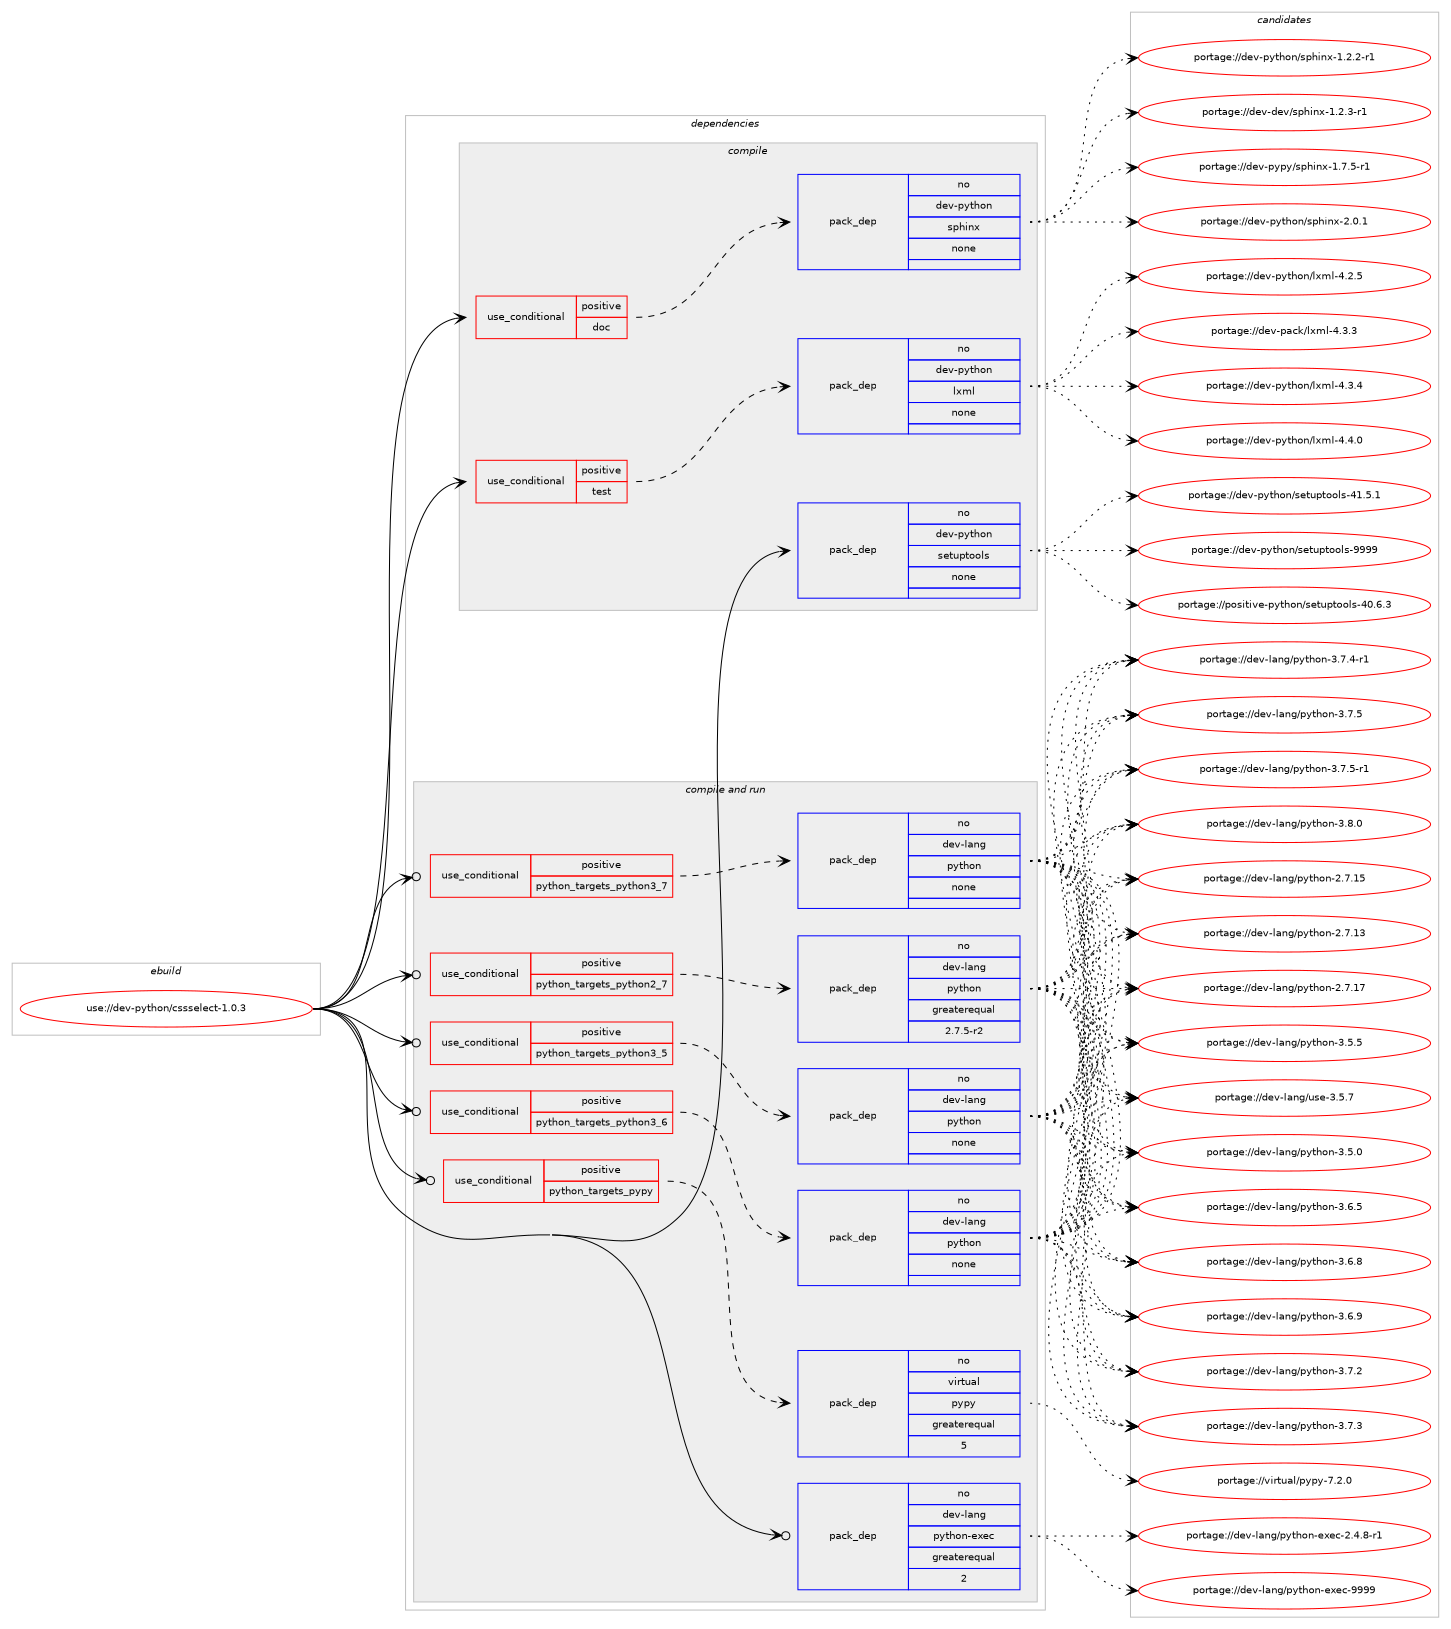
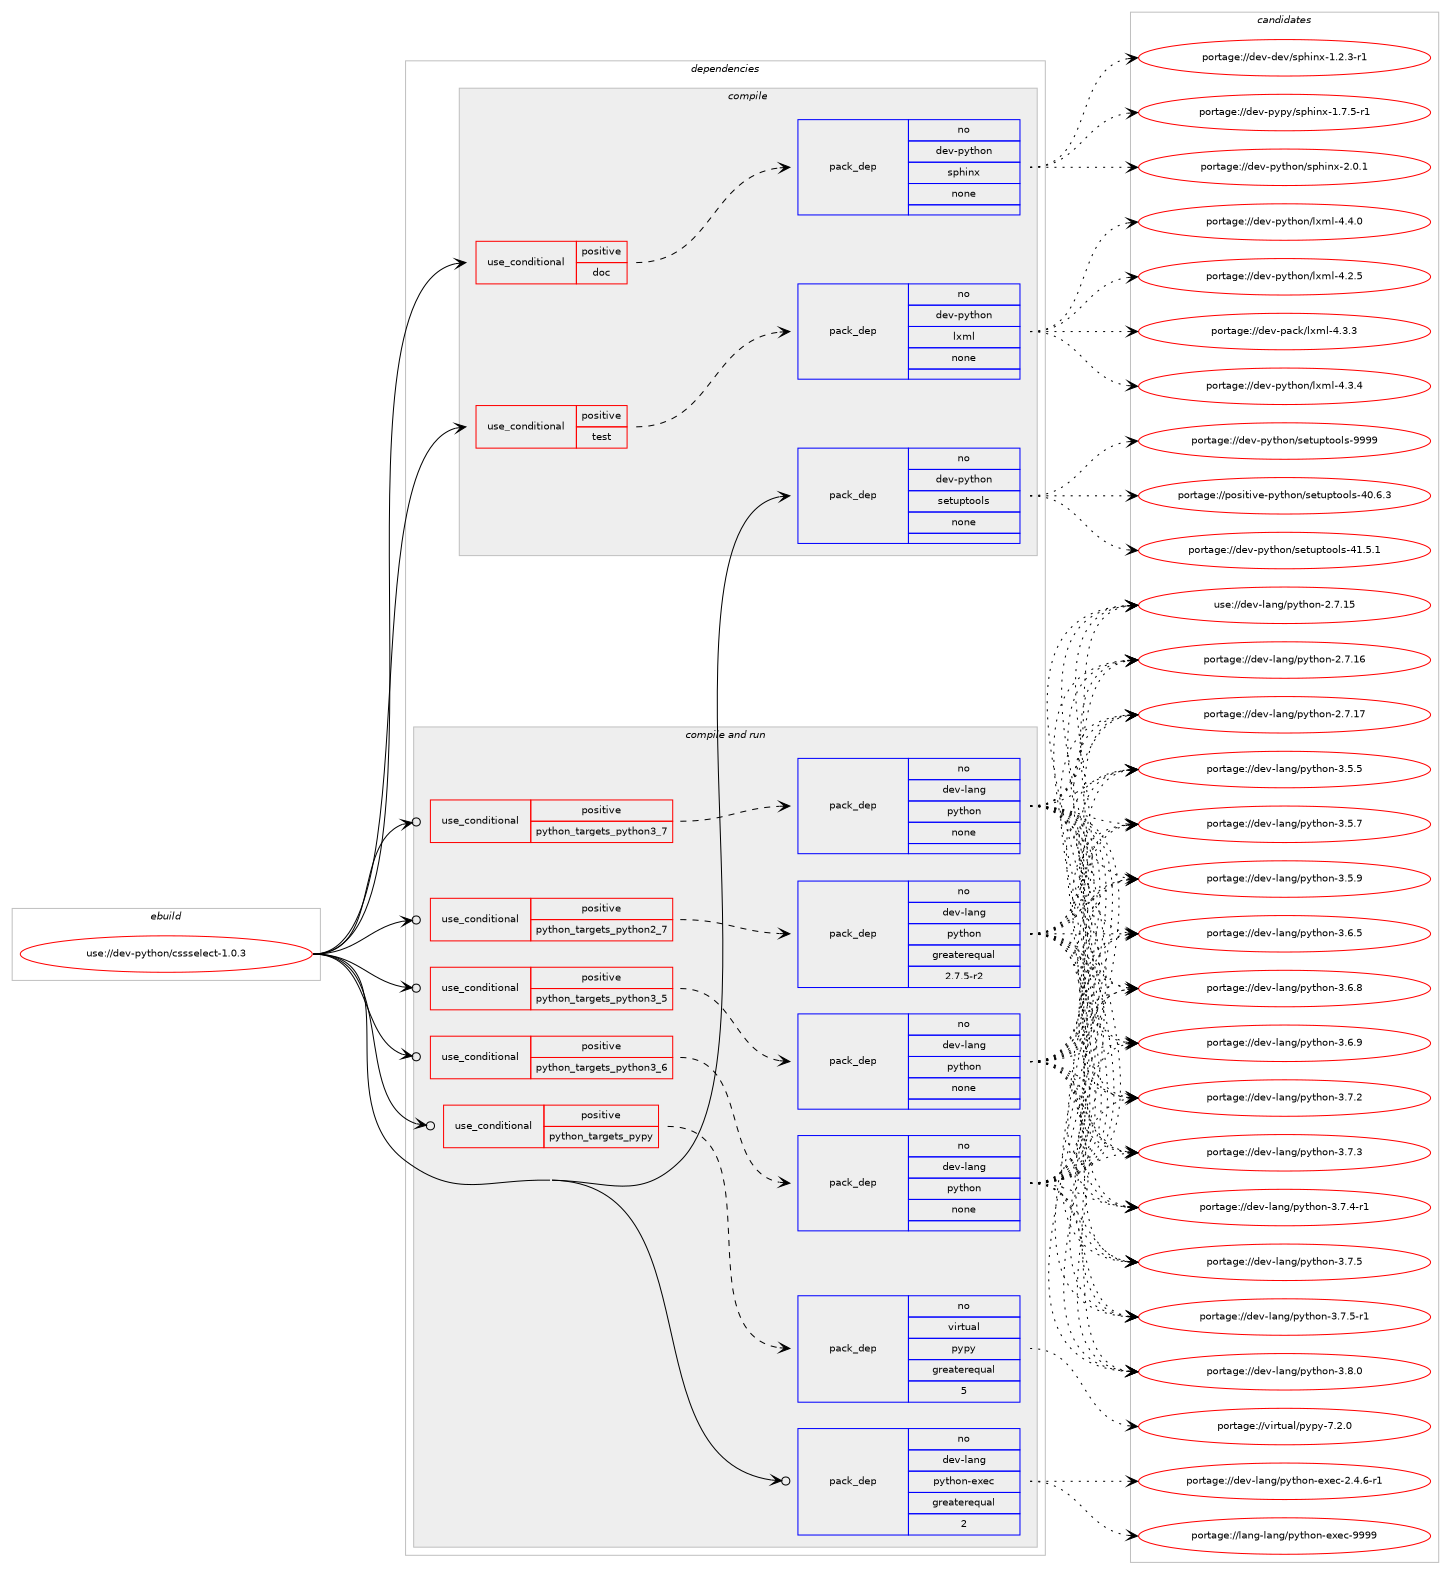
(1285, 58) -> none
(1285, 879) -> (1285, 605)
(1285, 934) -> (1285, 660)
(1285, 1098) -> (1285, 824)
(1285, 1153) -> (1285, 879)
(1285, 1536) -> (1285, 1481)
(1285, 1591) -> (1285, 1536)
